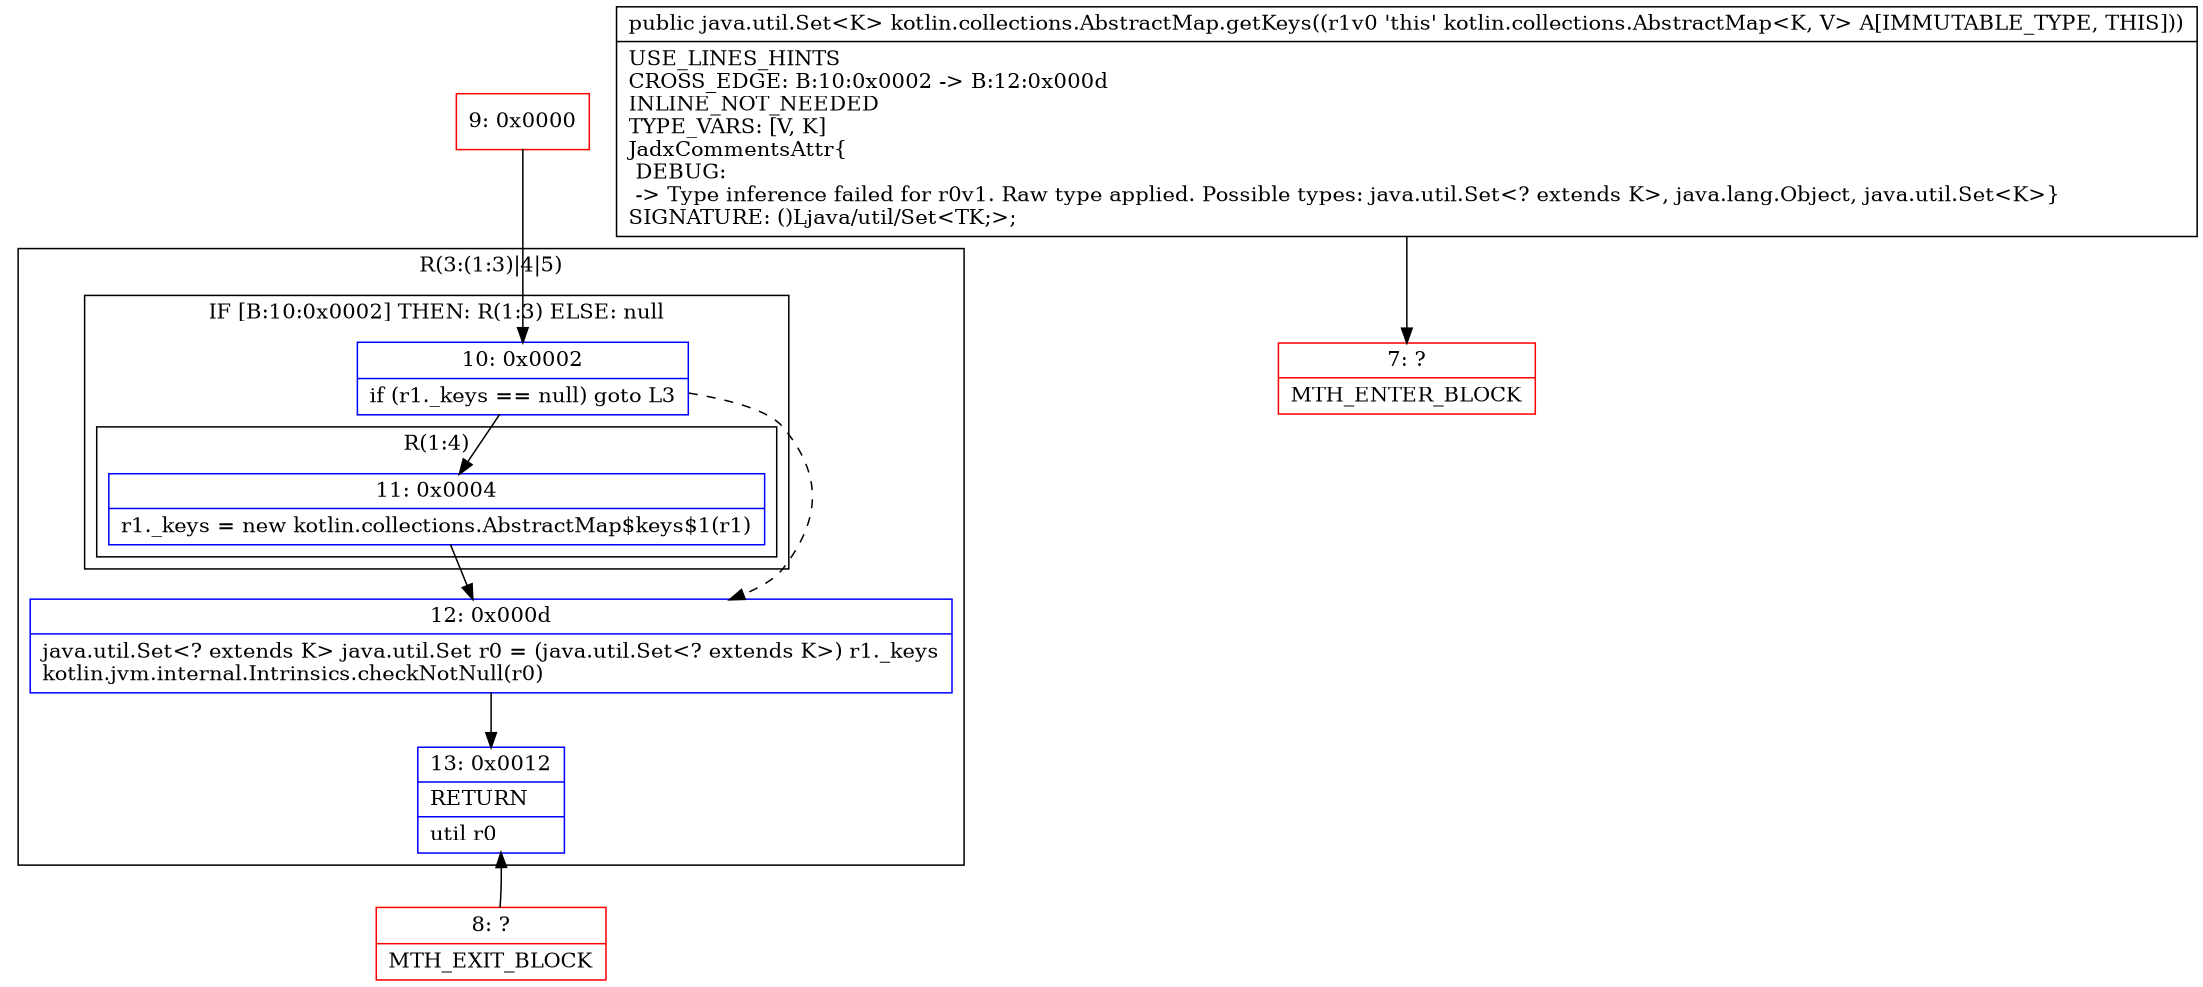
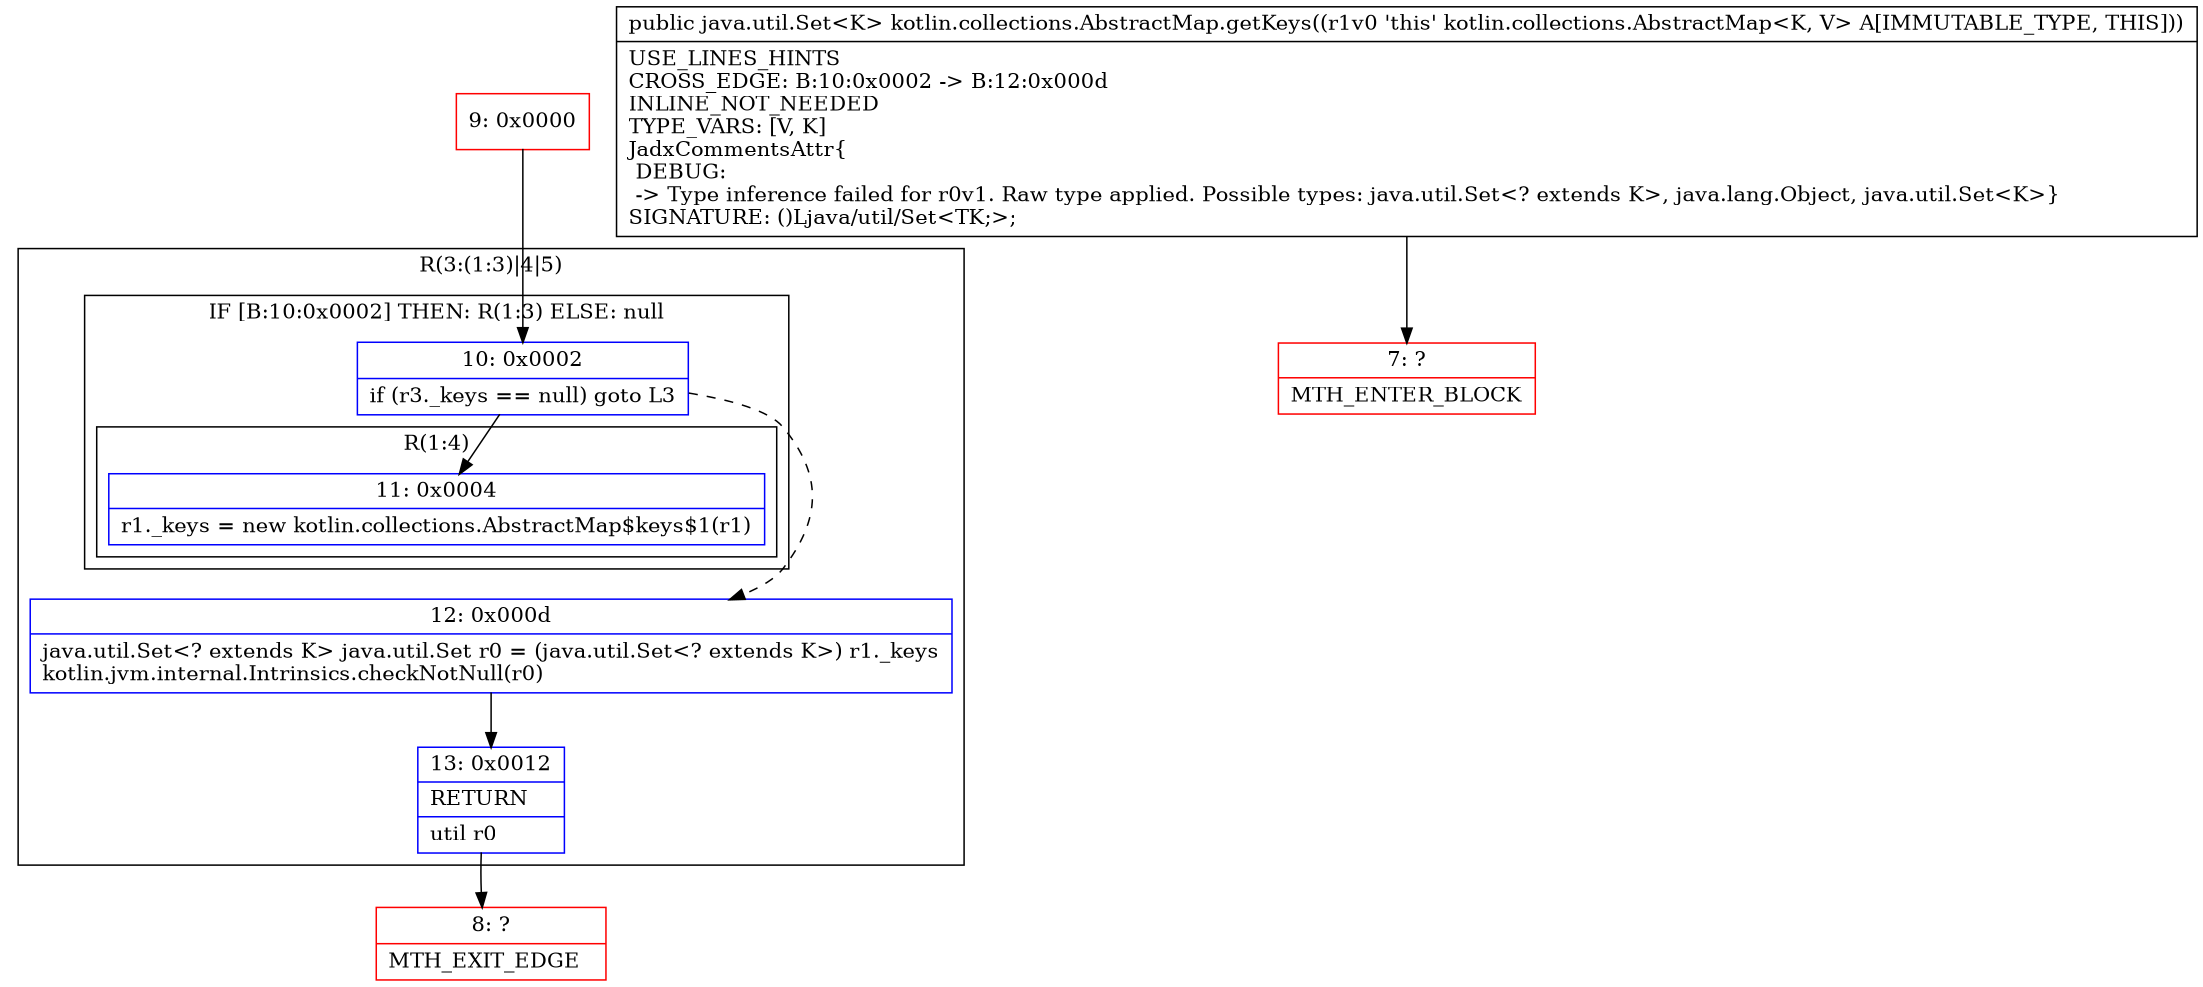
(523, 396) -> (523, 396)
(459, 565) -> none
(501, 888) -> (481, 874)
(491, 961) -> (484, 961)
